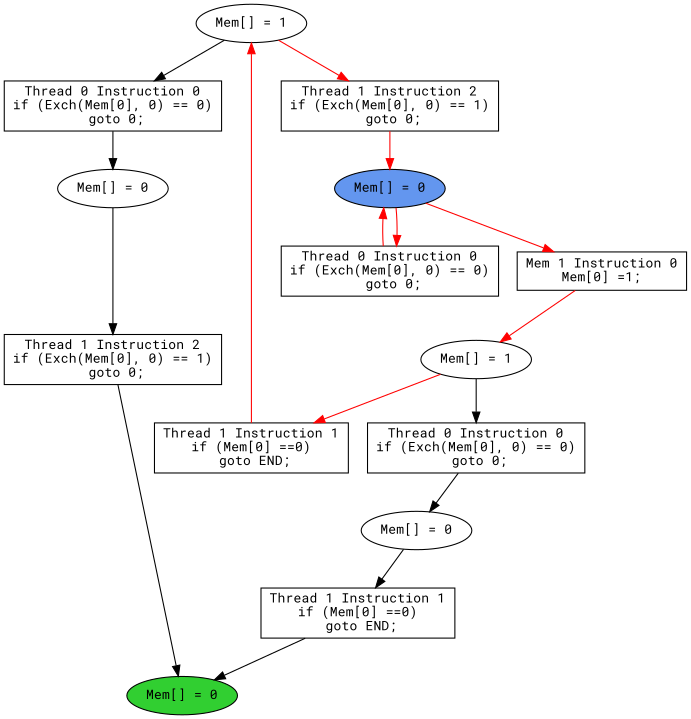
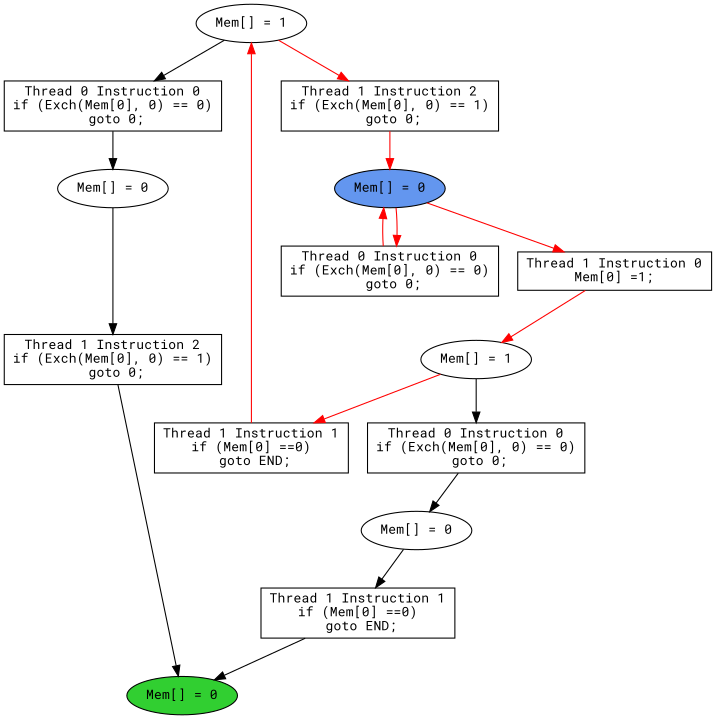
(602, 271) -> (615, 271)
